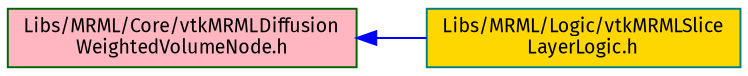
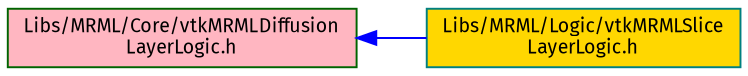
(182, 38) -> (182, 38)
